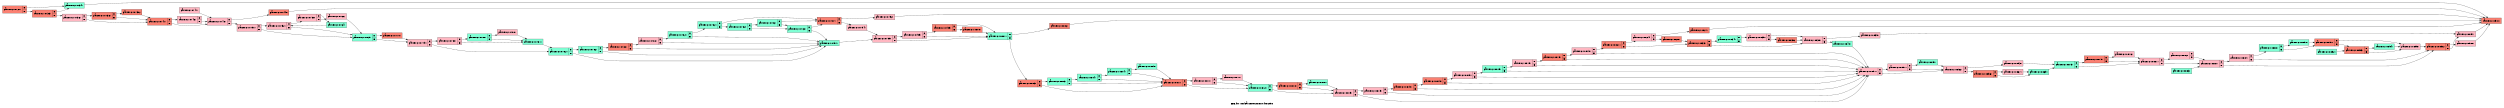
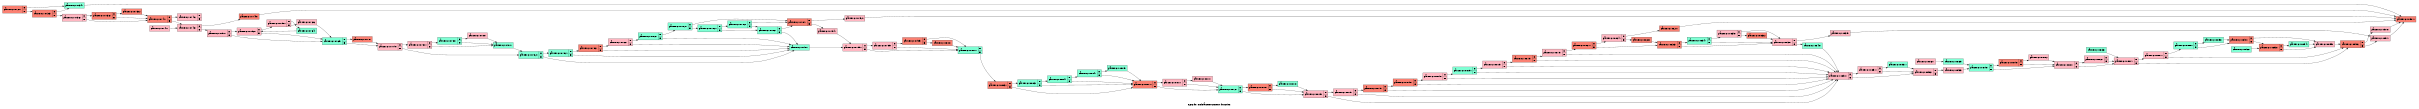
(204, 22) -> none
(1060, 26) -> none
none -> (1741, 43)
(1985, 74) -> none
